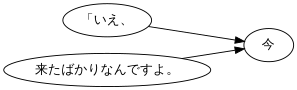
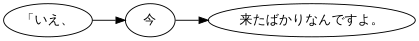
(209, 54) -> (187, 20)
